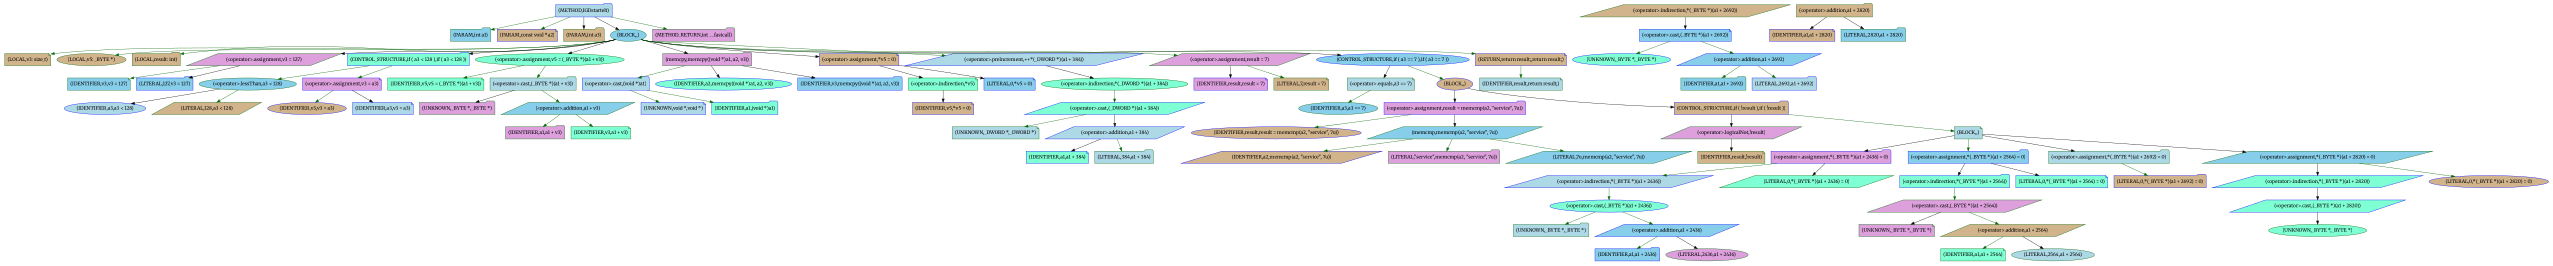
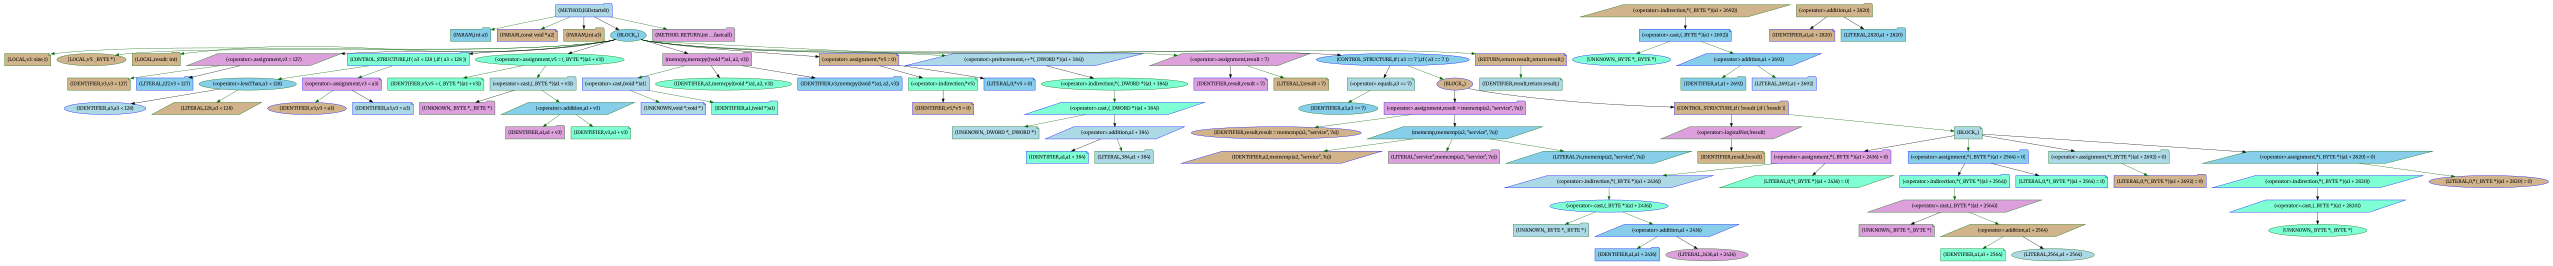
(99, 84) -> (99, 84)
(724, 84) -> (724, 84)
